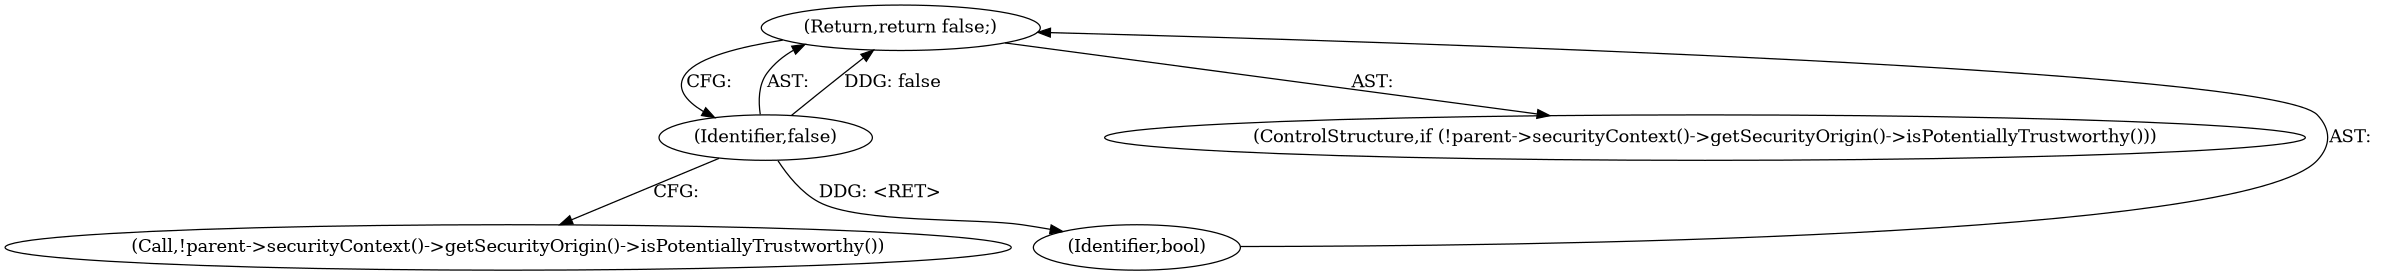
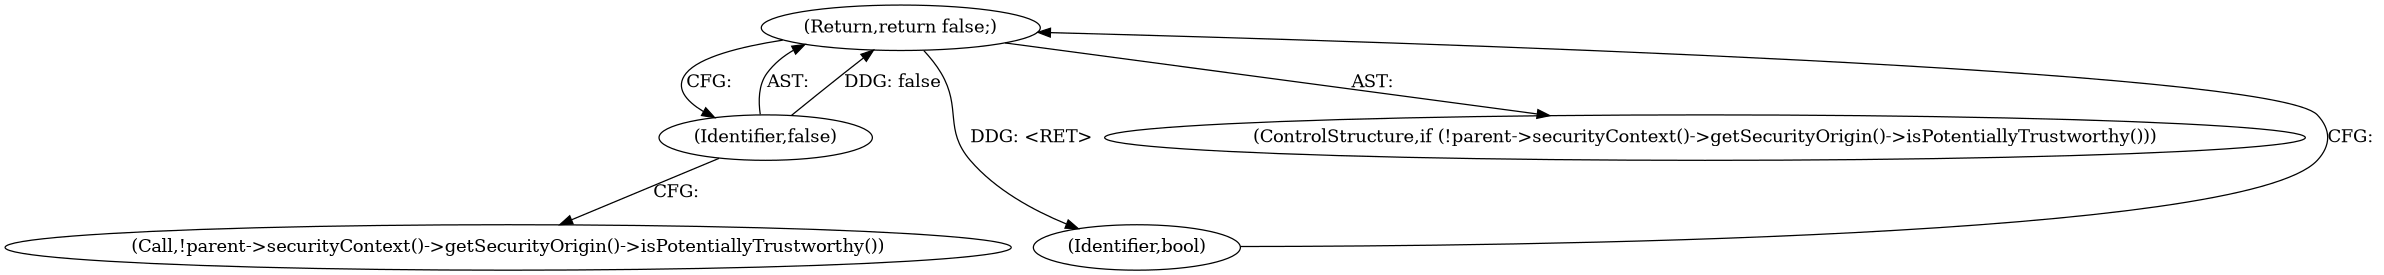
(2353, 138) -> (2353, 138)
(905, 218) -> (969, 158)
